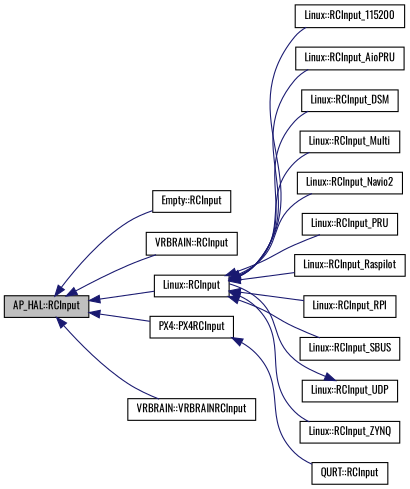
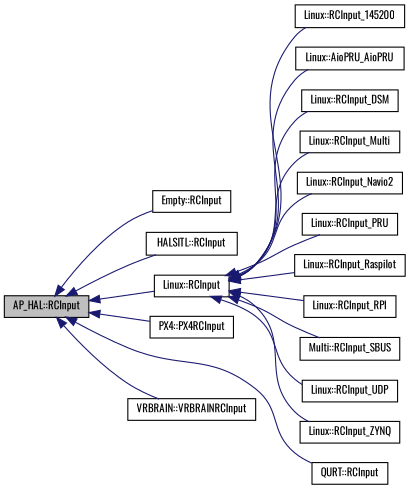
(350, 16) -> (350, 16)
(350, 58) -> (350, 58)
(192, 244) -> (192, 244)
(282, 344) -> (254, 315)
(350, 349) -> (350, 349)
(275, 405) -> (212, 367)
